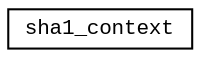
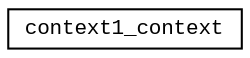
(100, 29) -> (125, 29)
